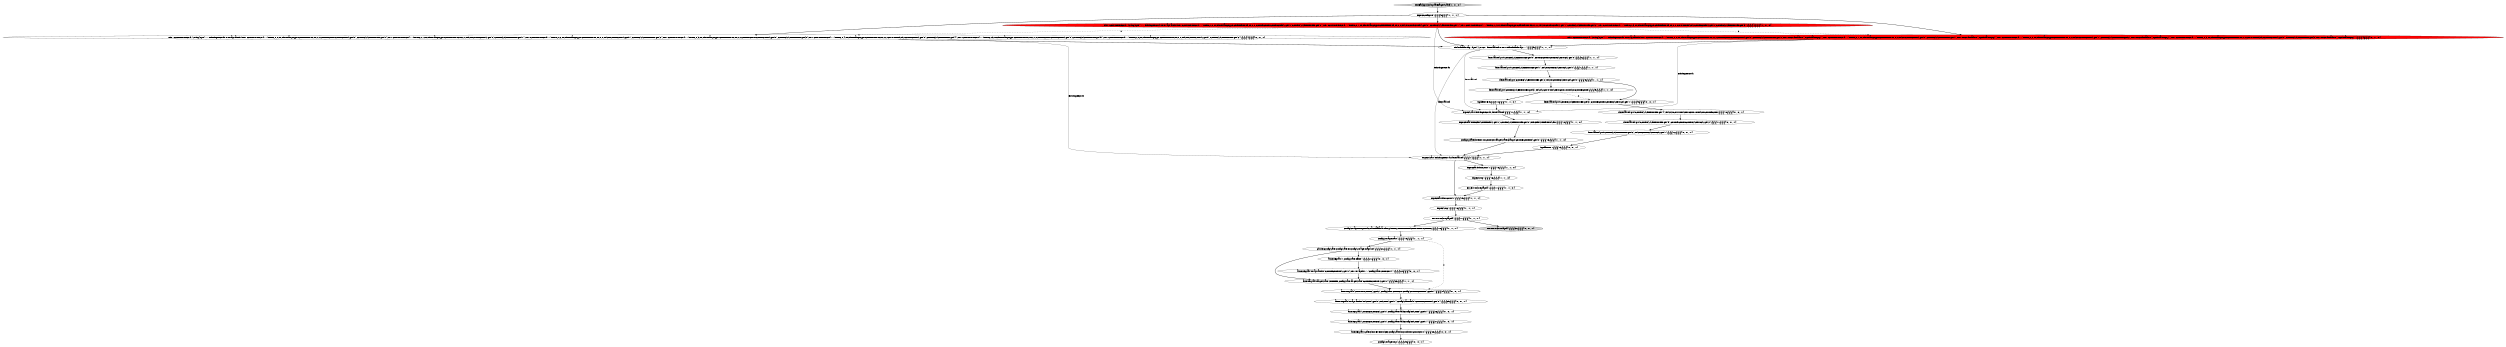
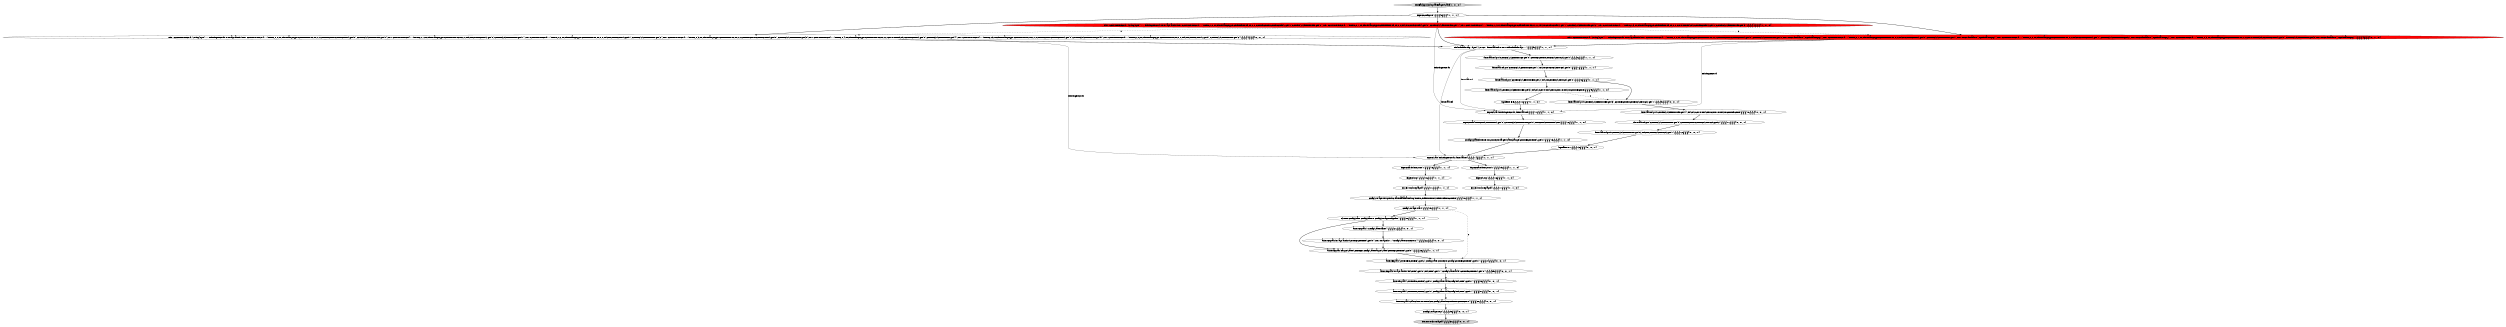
(1474, 193) -> none
(1483, 223) -> (1446, 316)
